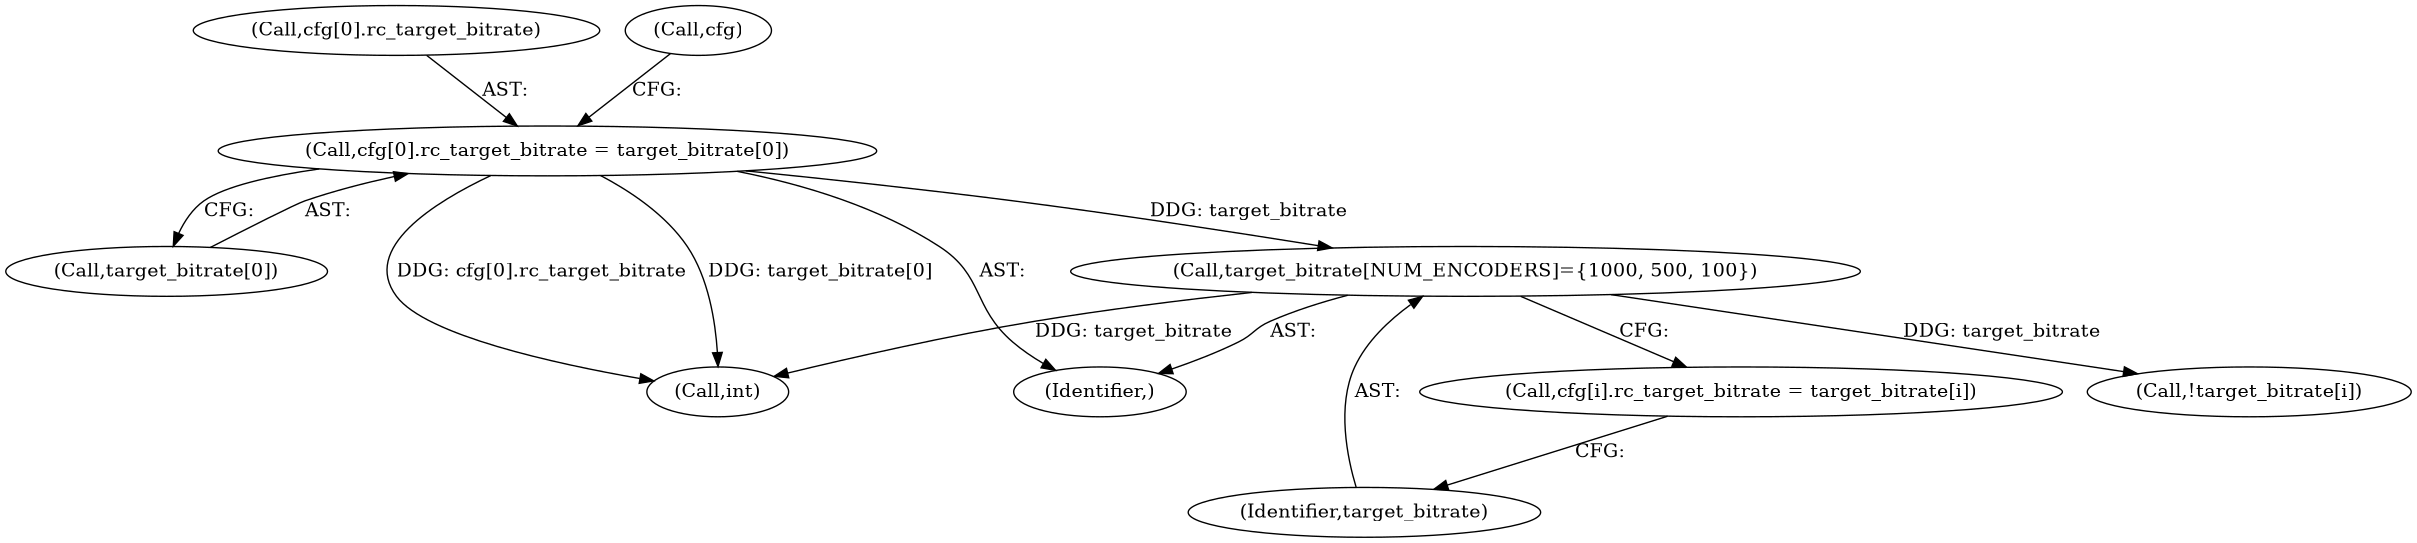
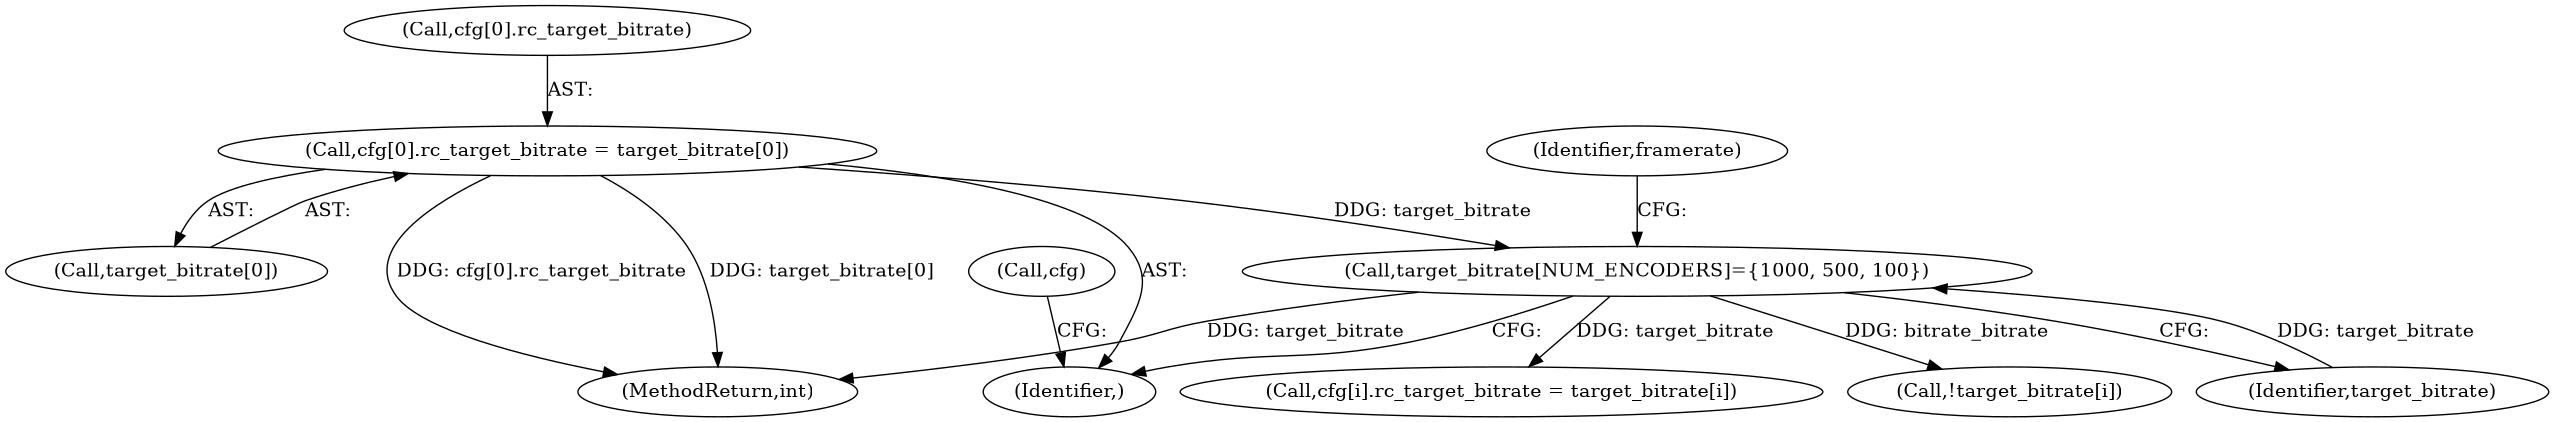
(630, 85) -> (1054, 325)
none -> (1637, 151)
(232, 211) -> (234, 211)
(1297, 332) -> (1520, 332)
(1648, 332) -> (1675, 332)
(2002, 332) -> (1947, 332)
(718, 392) -> (718, 392)
(1381, 392) -> (2376, 332)
(1557, 451) -> (2061, 322)
